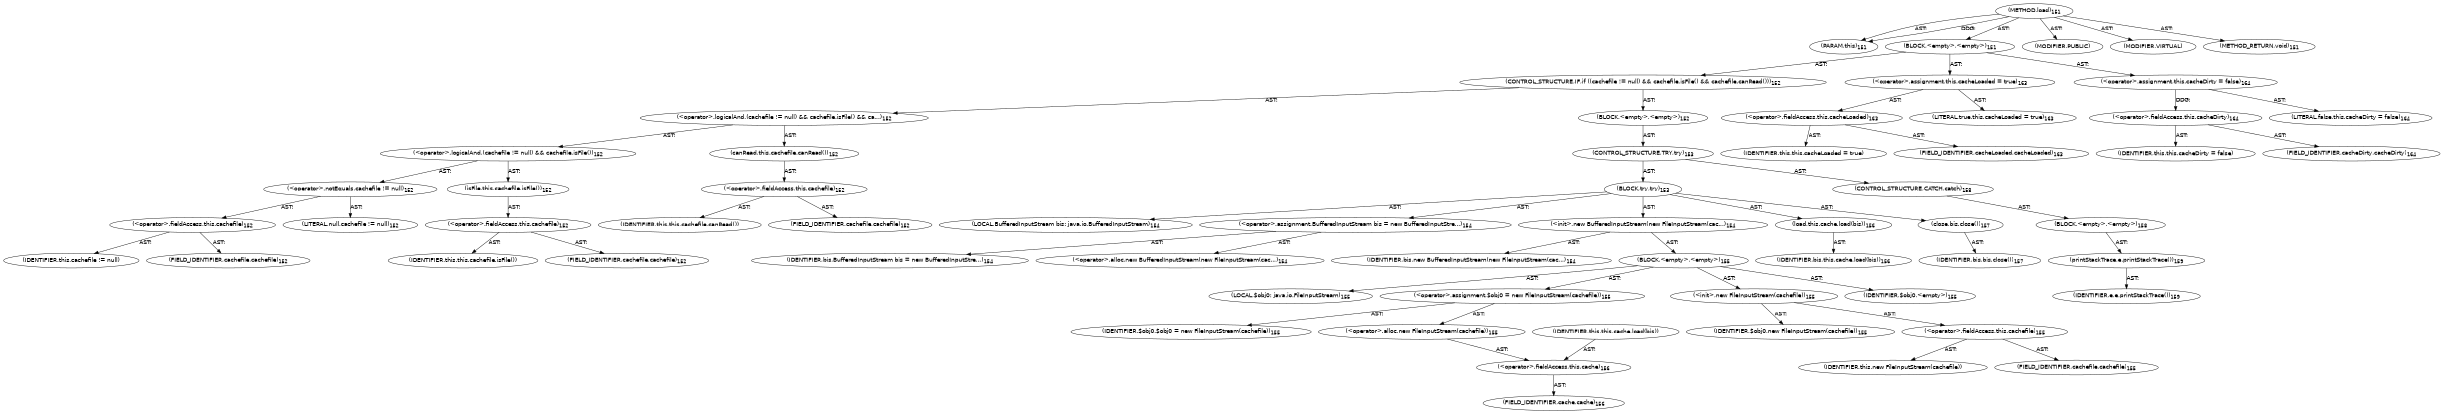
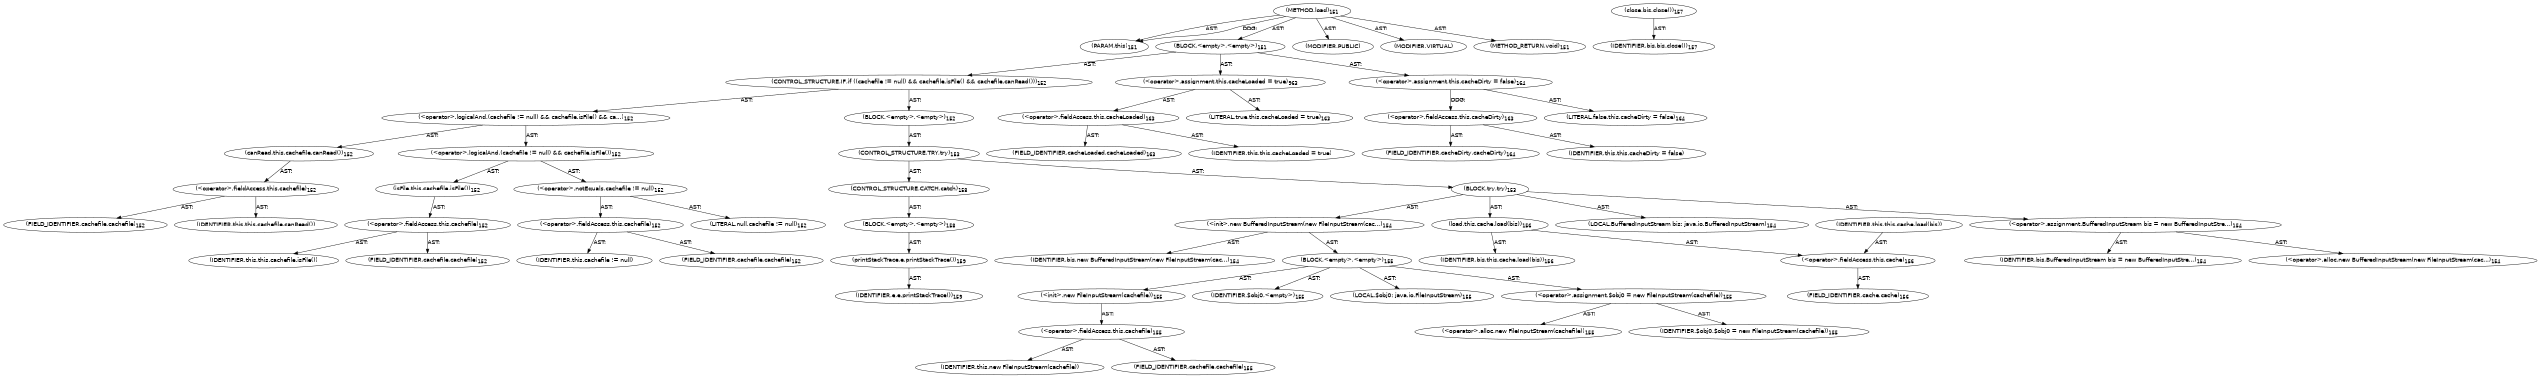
(2023, 82) -> (1293, 82)
(2234, 117) -> (1509, 117)
(1799, 207) -> none
(1791, 332) -> none
(1486, 349) -> (1665, 243)
